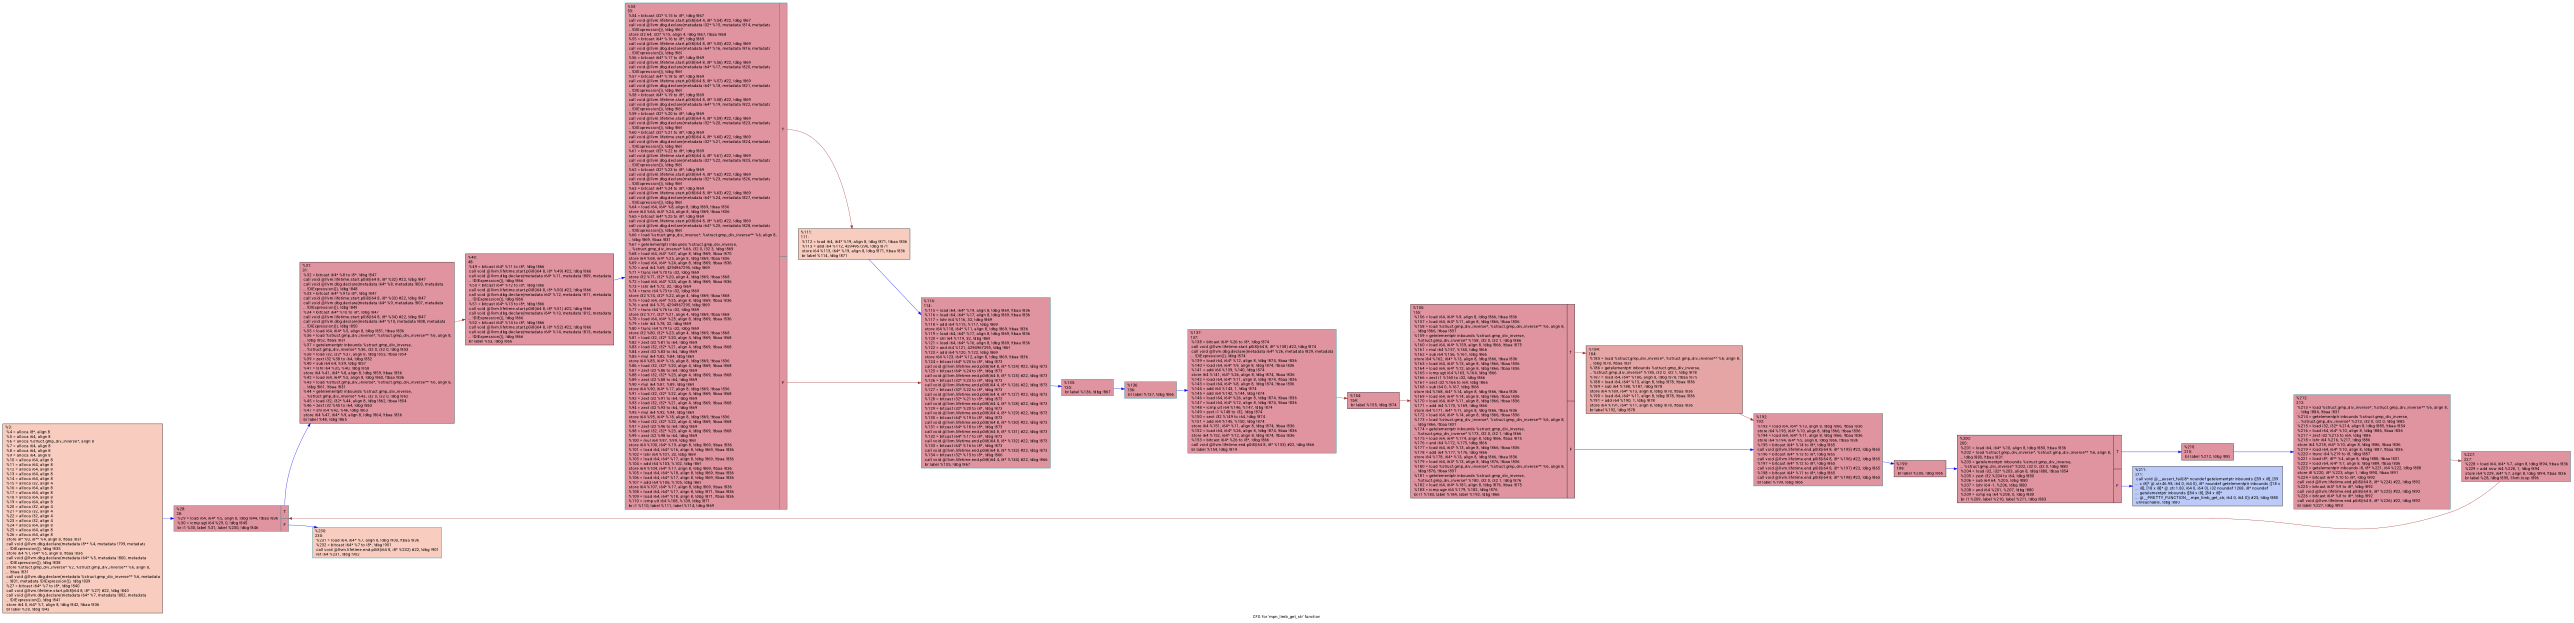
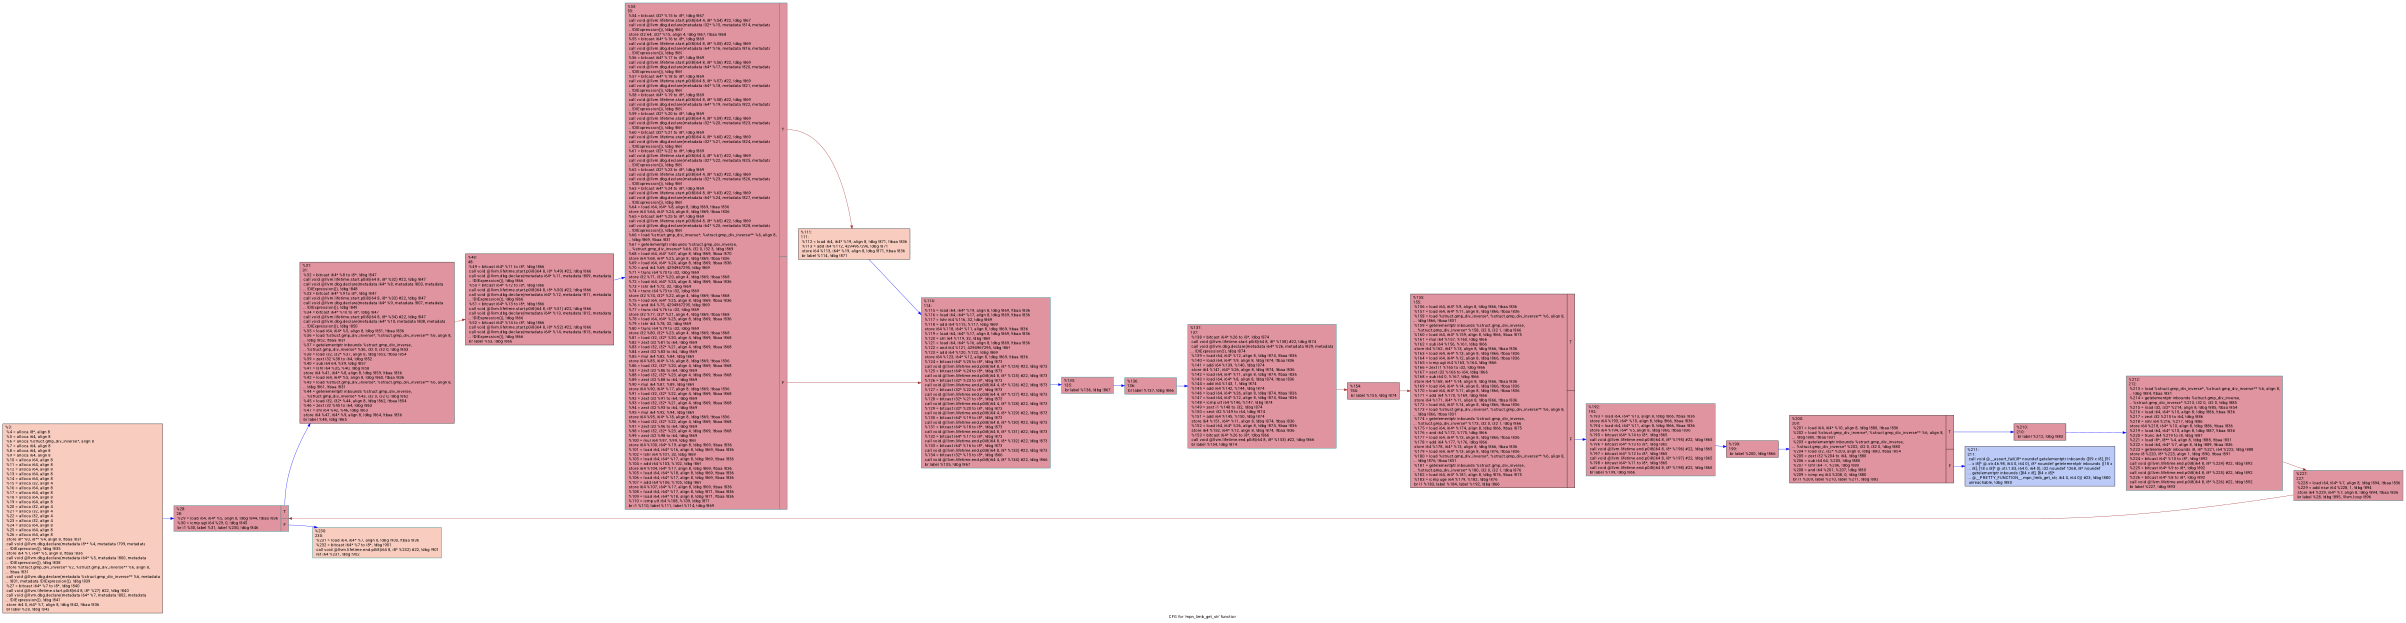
(1664, 380) -> none
